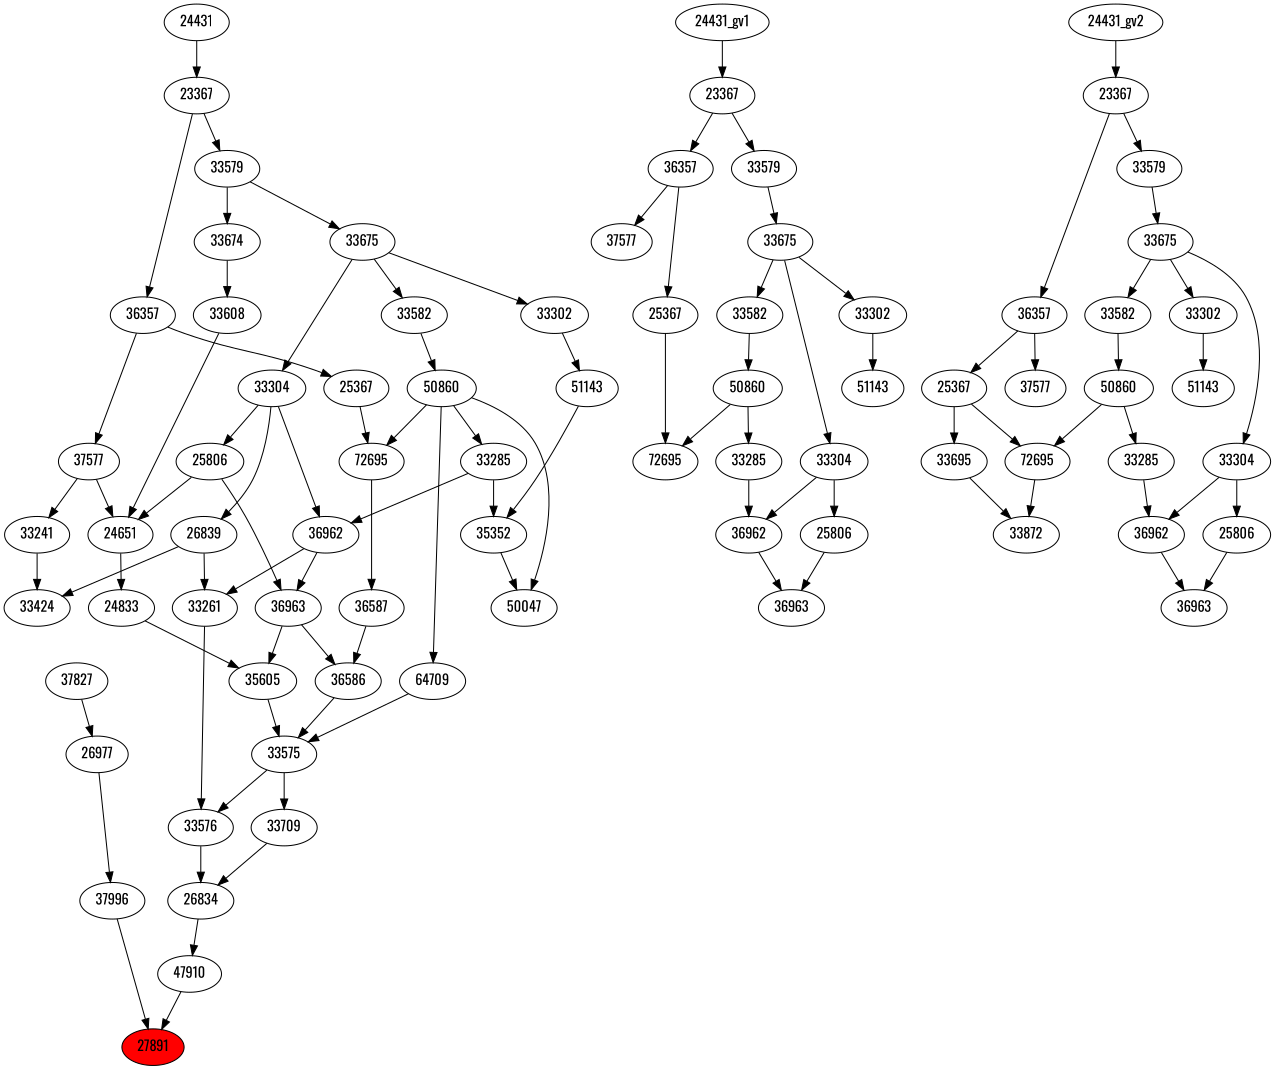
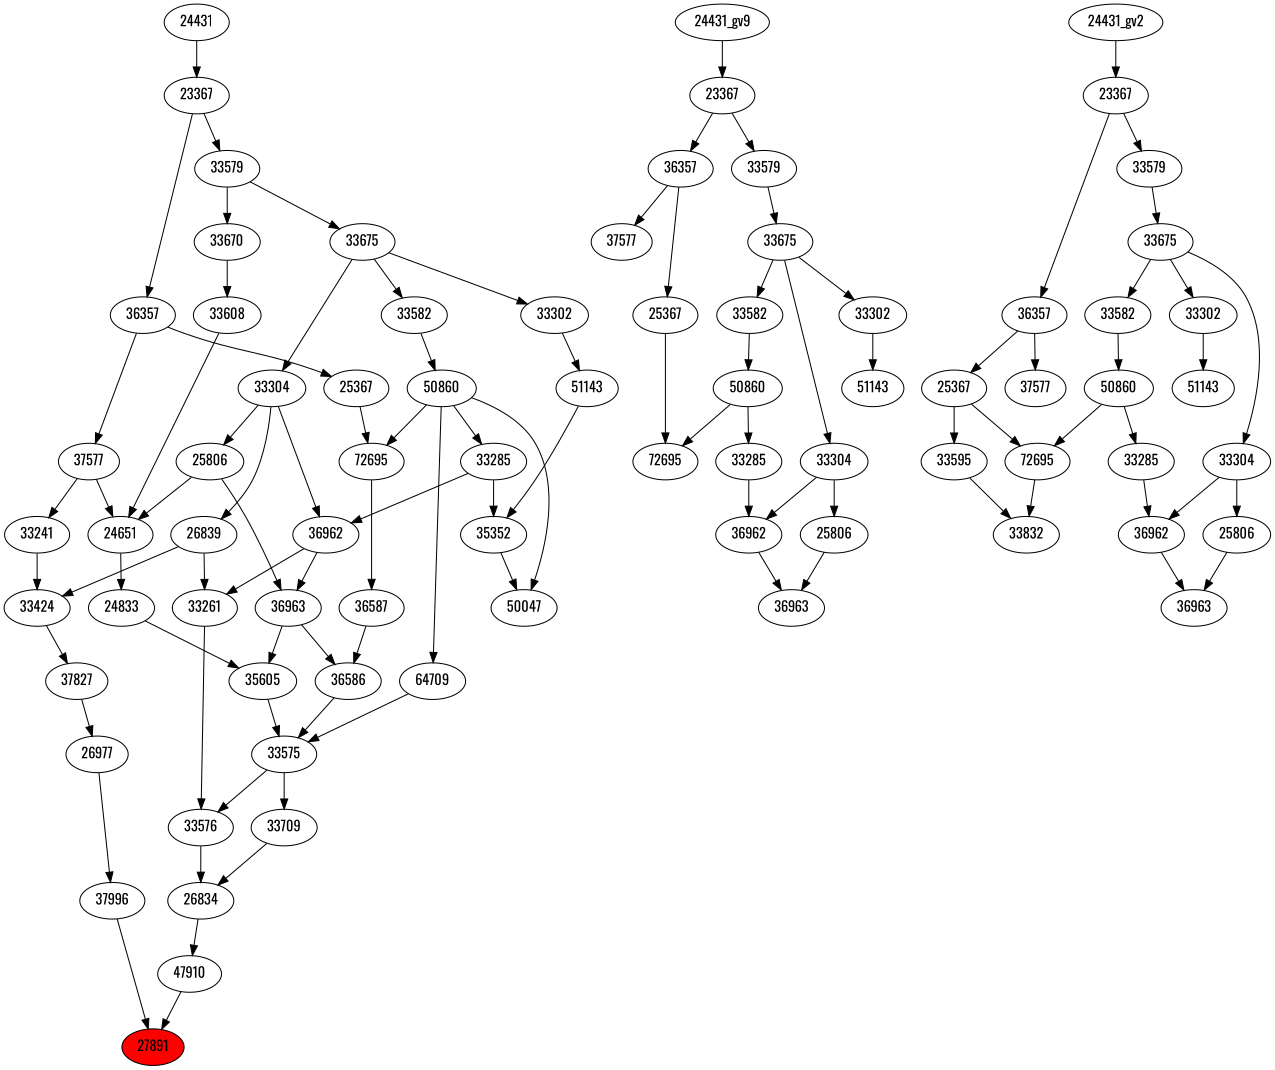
(722, 22) -> (722, 22)
(227, 242) -> (227, 242)
(954, 462) -> (954, 462)
(1026, 535) -> (1026, 535)
none -> (54, 640)
